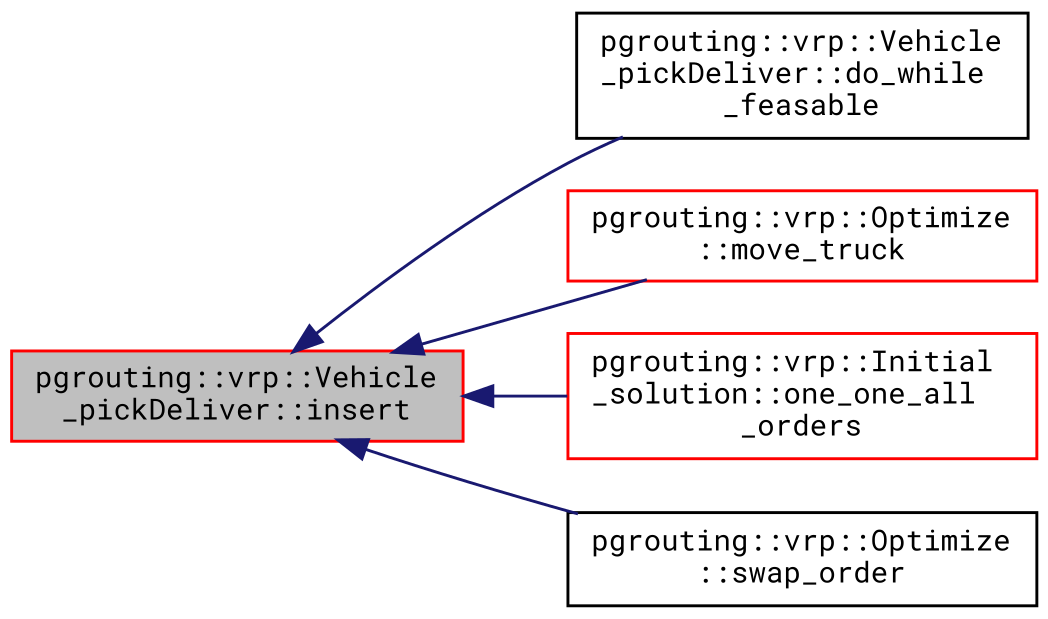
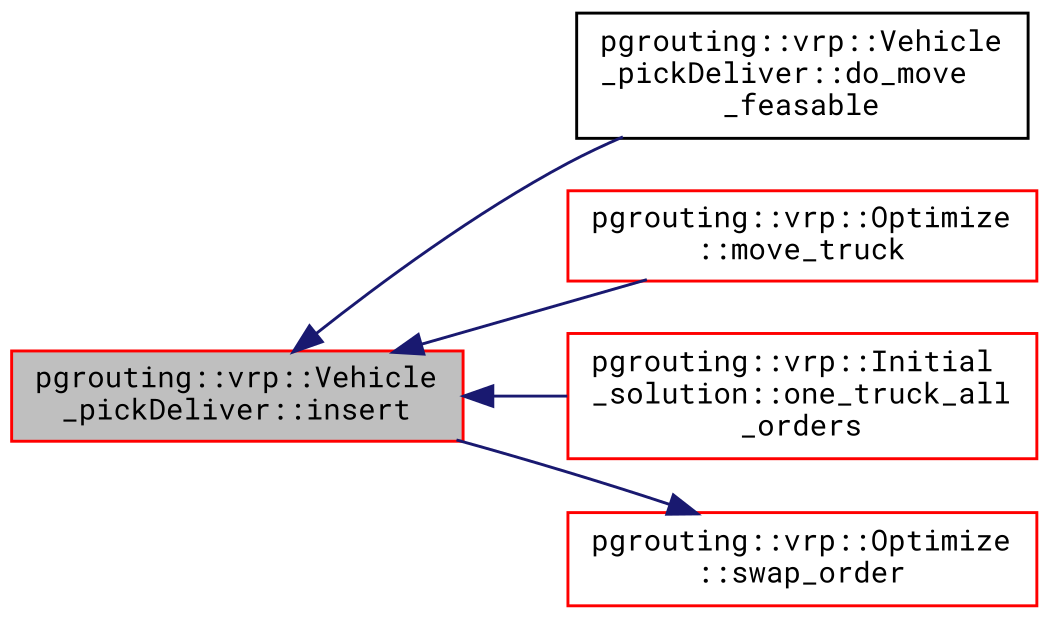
(802, 76) -> (802, 76)
(802, 396) -> (802, 396)
(471, 483) -> (563, 471)
(802, 559) -> (802, 559)
